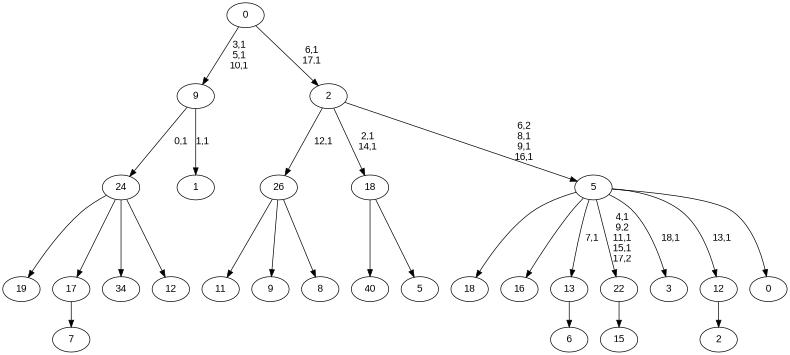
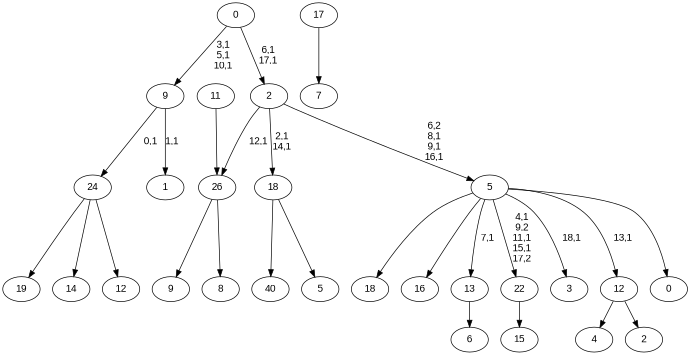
(98, 235) -> none
(252, 235) -> (216, 138)
(121, 289) -> (71, 289)
none -> (594, 340)
